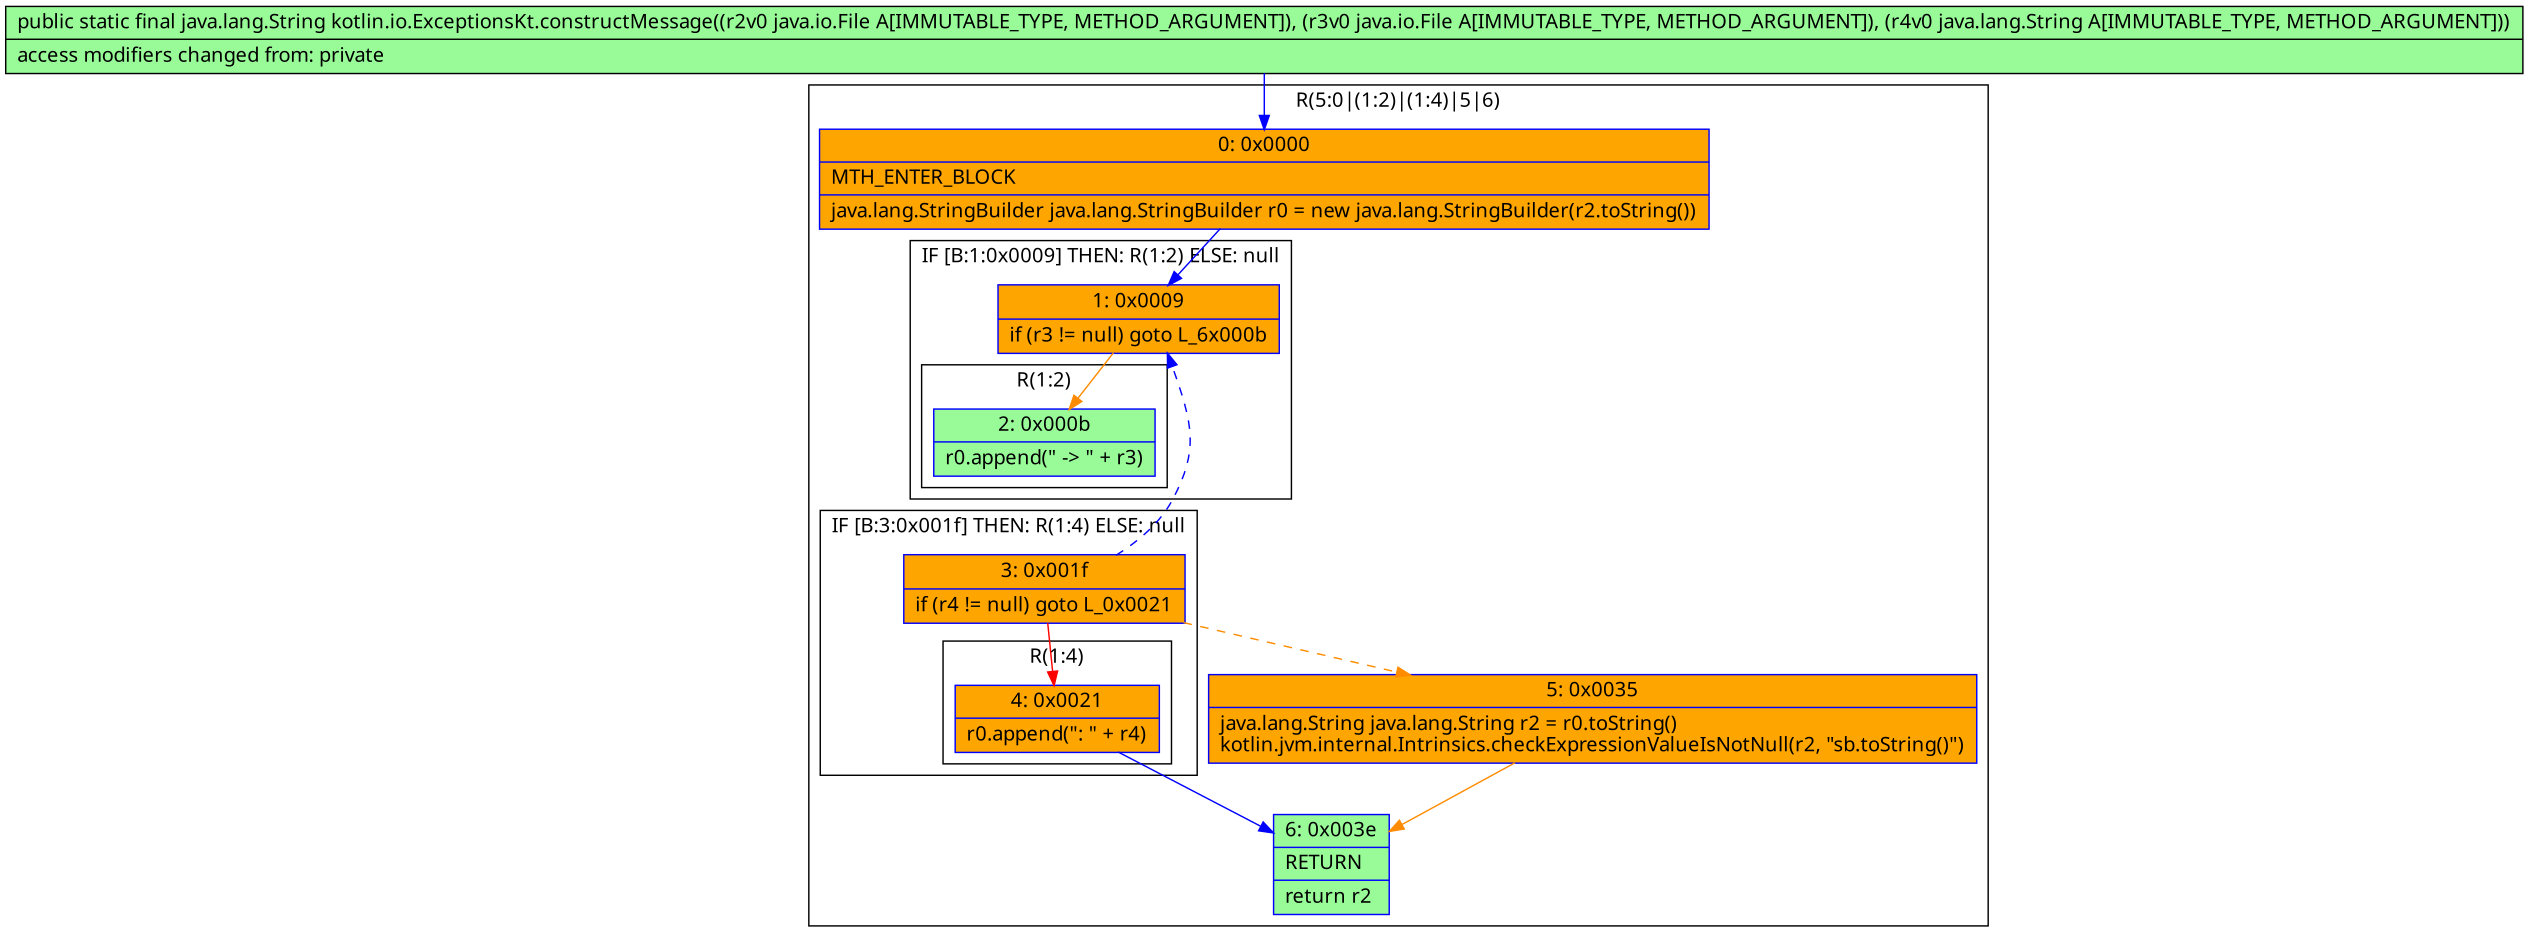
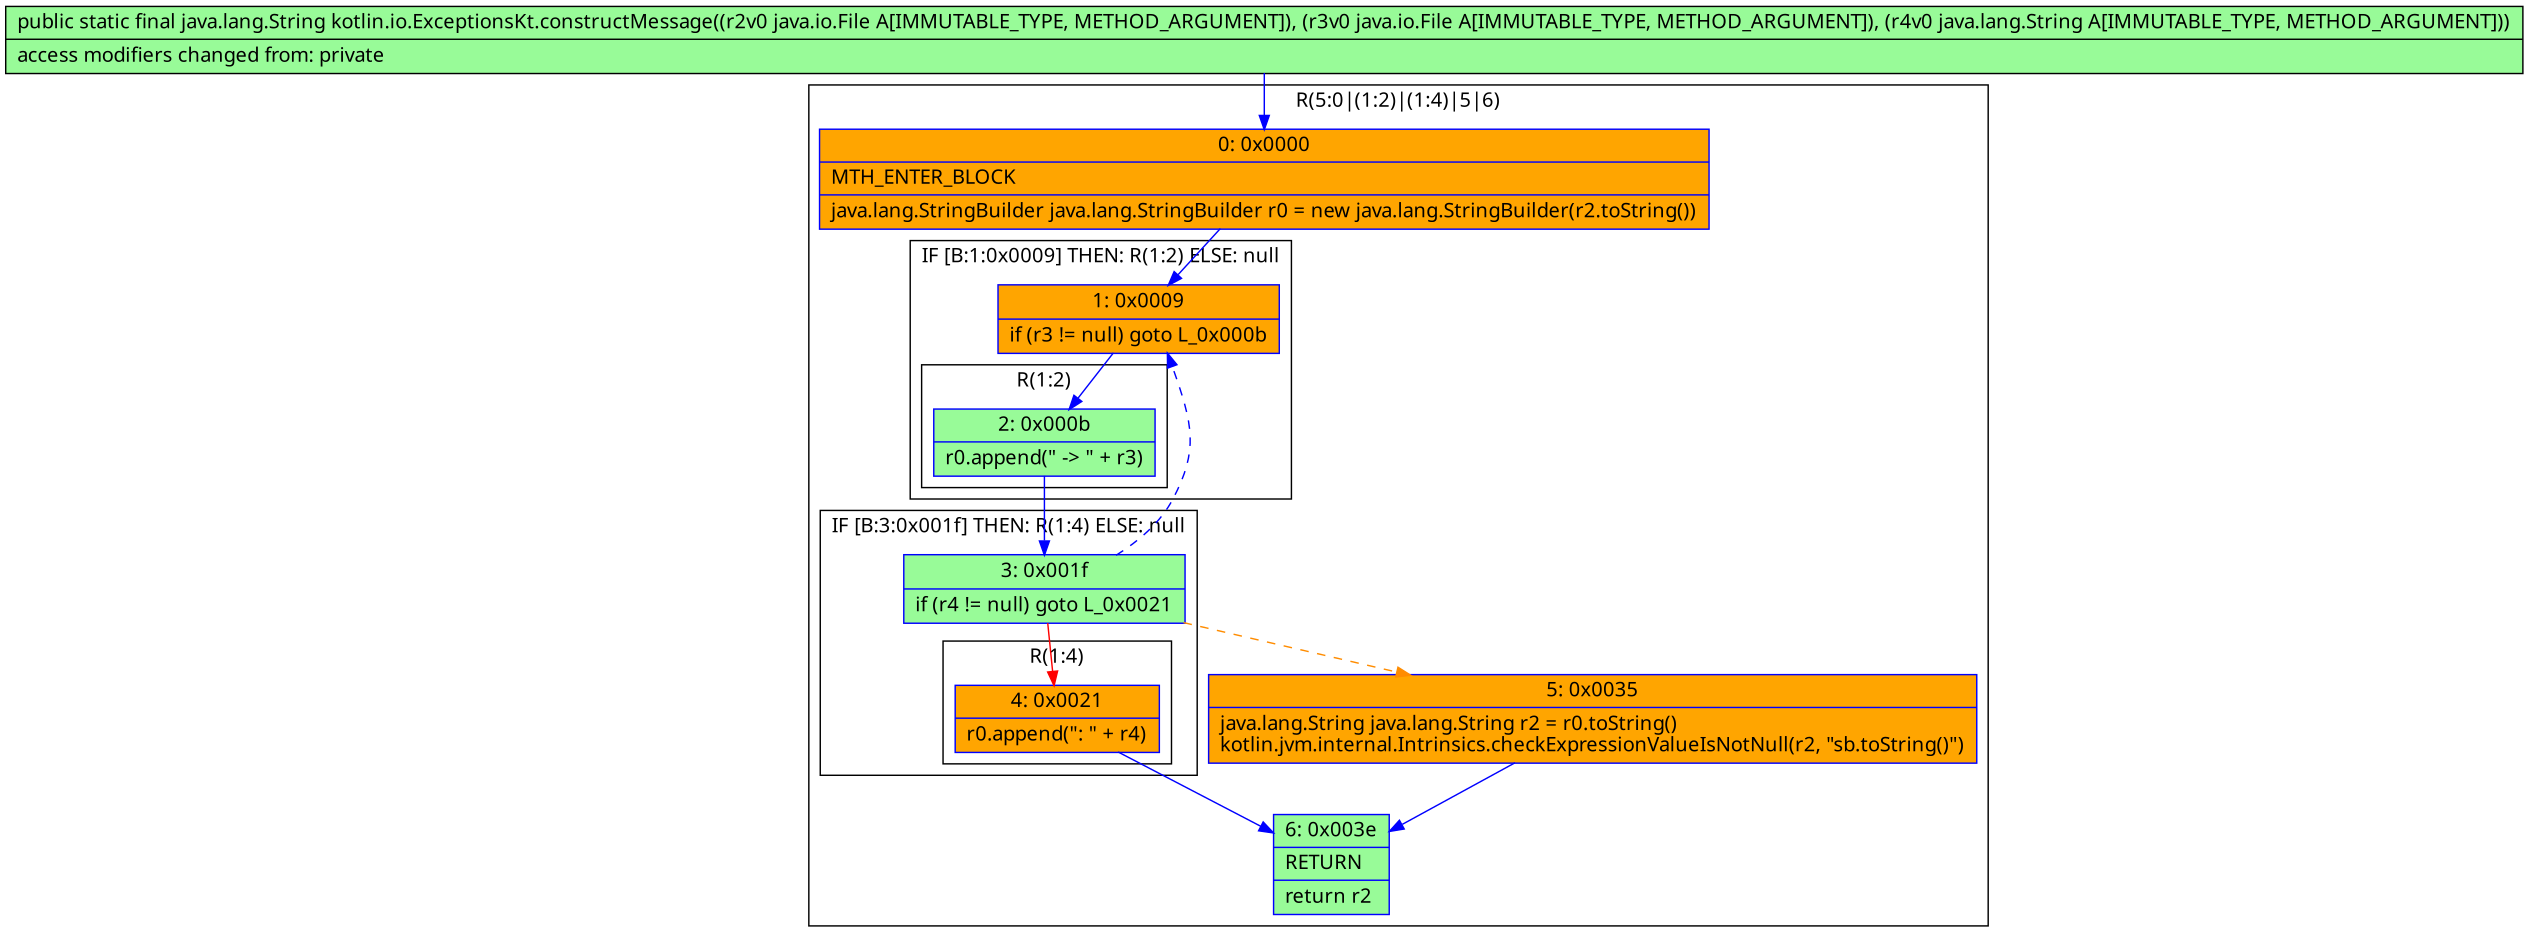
(1139, 336) -> (1139, 336)
(1096, 375) -> (1096, 375)
none -> (1044, 520)
(1044, 589) -> (1044, 589)
(1459, 794) -> (1459, 794)
